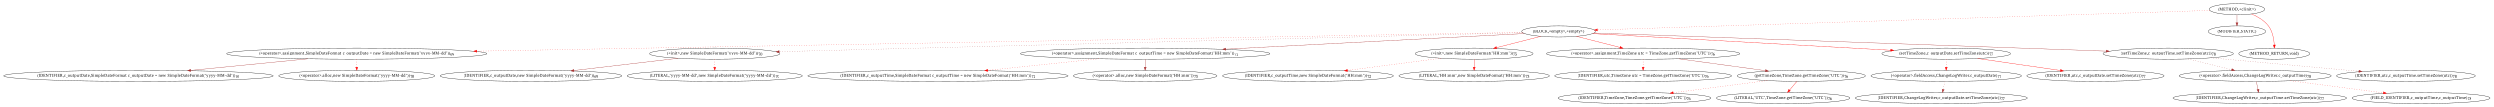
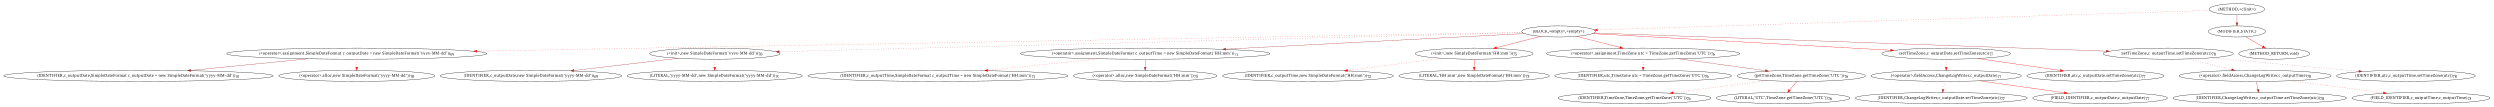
(2268, 26) -> (2254, 42)
none -> (2100, 98)
(2322, 98) -> (2322, 98)
